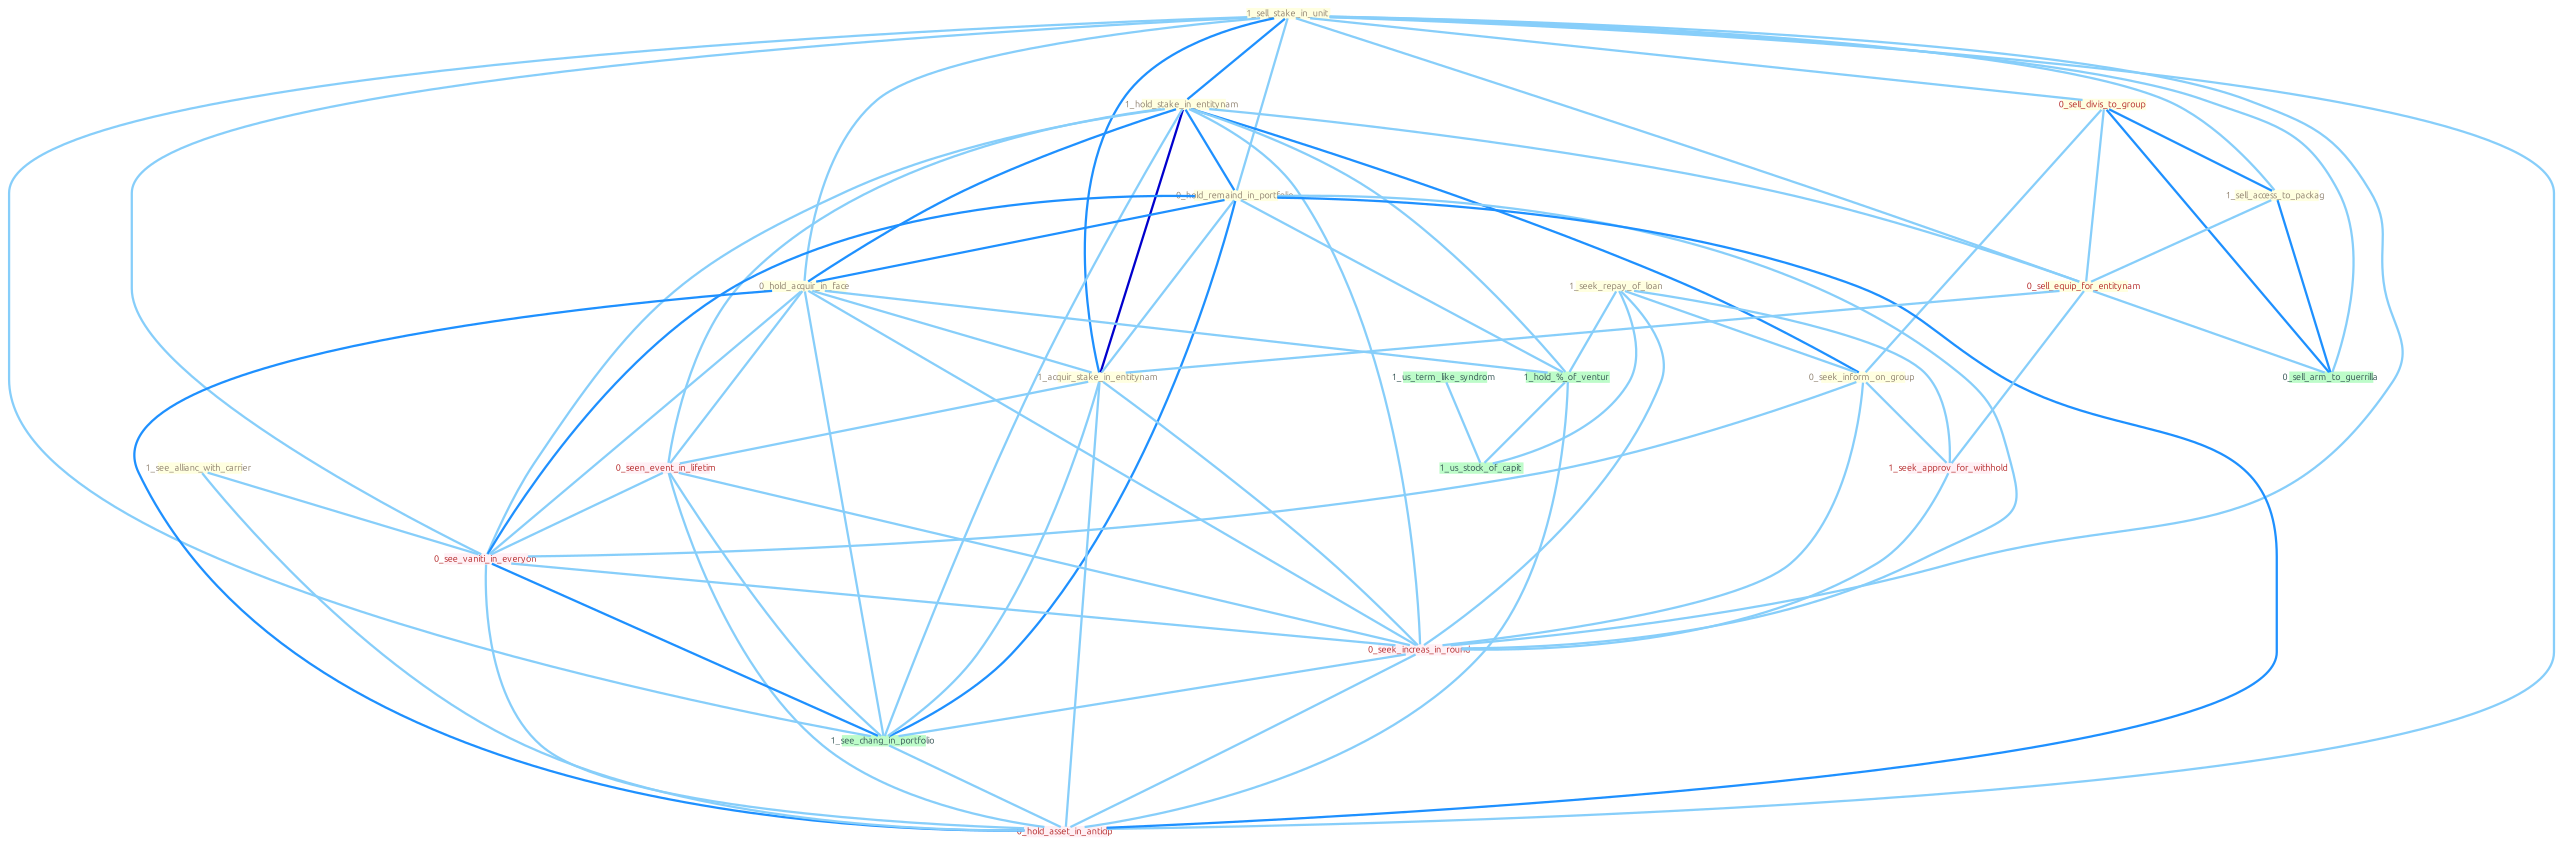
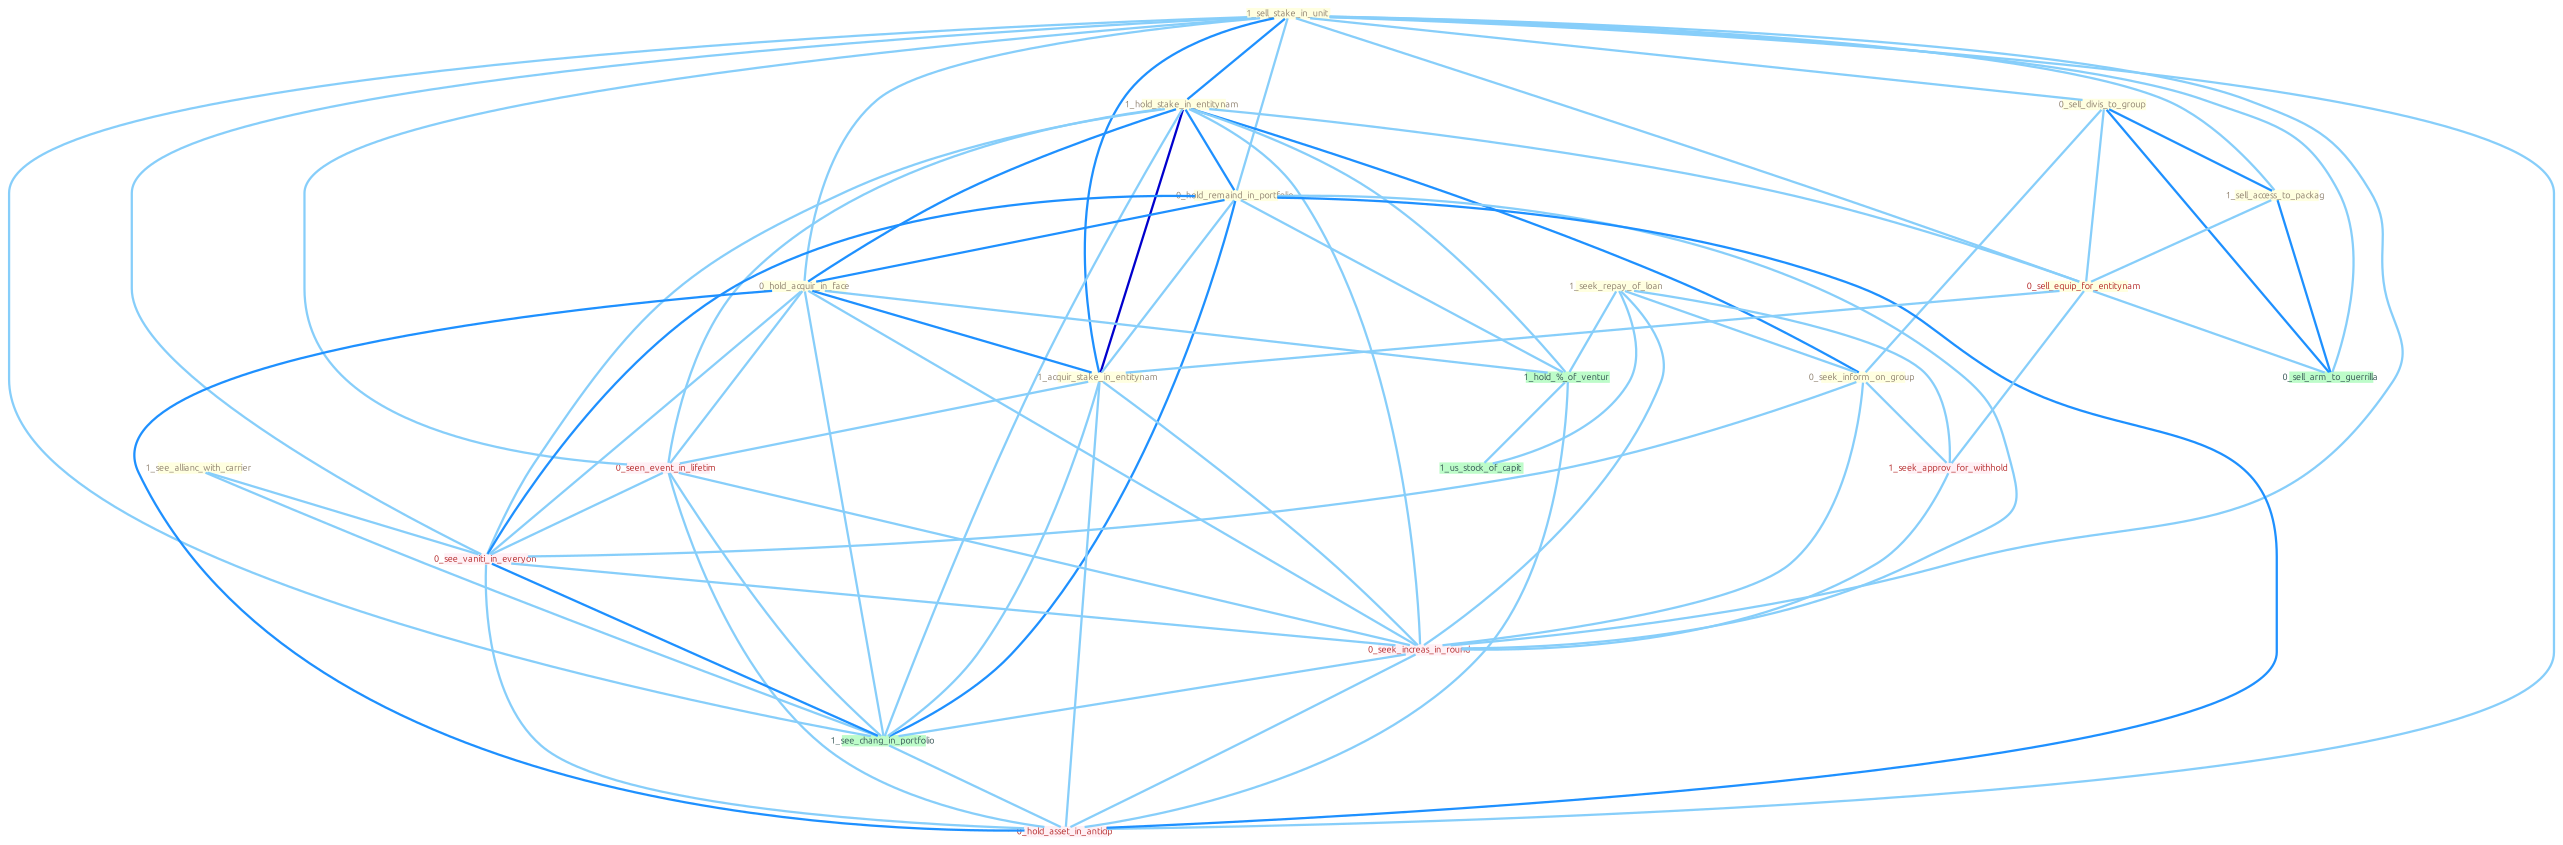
(2104, 105) -> (2104, 105)
none -> (523, 106)
(952, 332) -> (952, 332)
(1445, 377) -> none
(500, 732) -> (540, 608)
